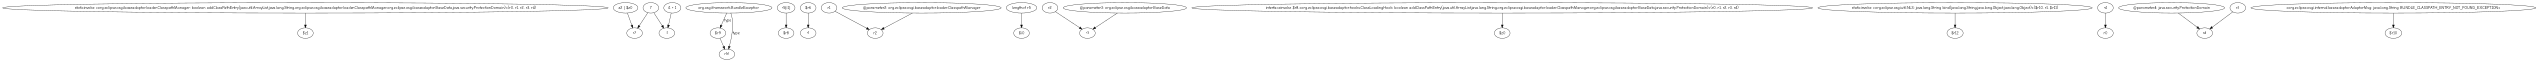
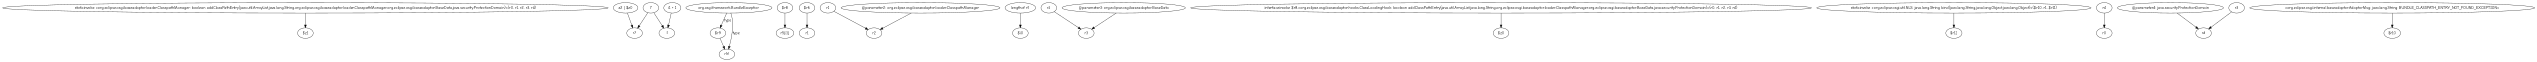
(786, 19) -> (785, 19)
